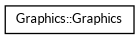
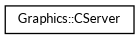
(70, 20) -> (70, 20)
